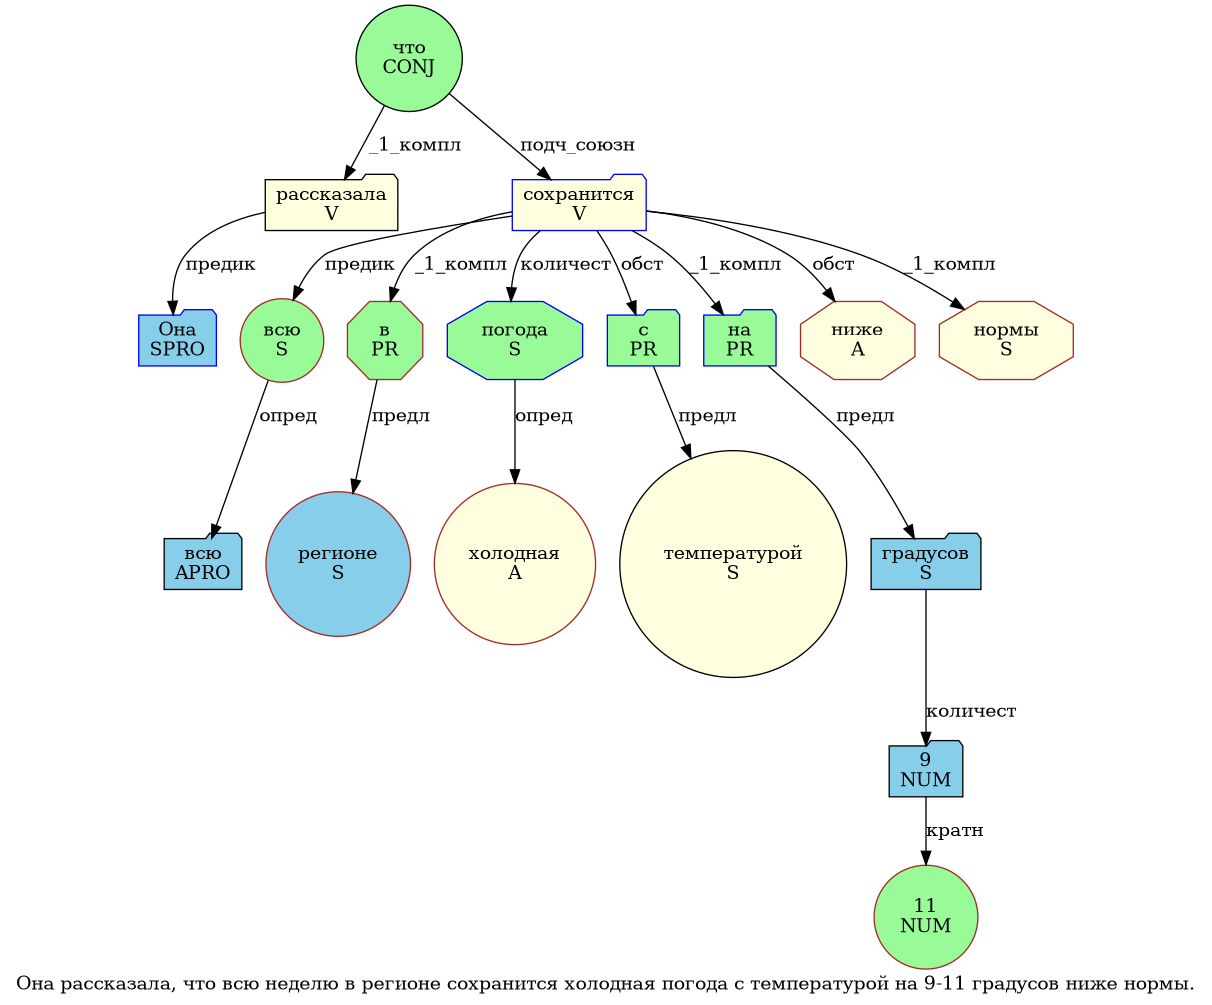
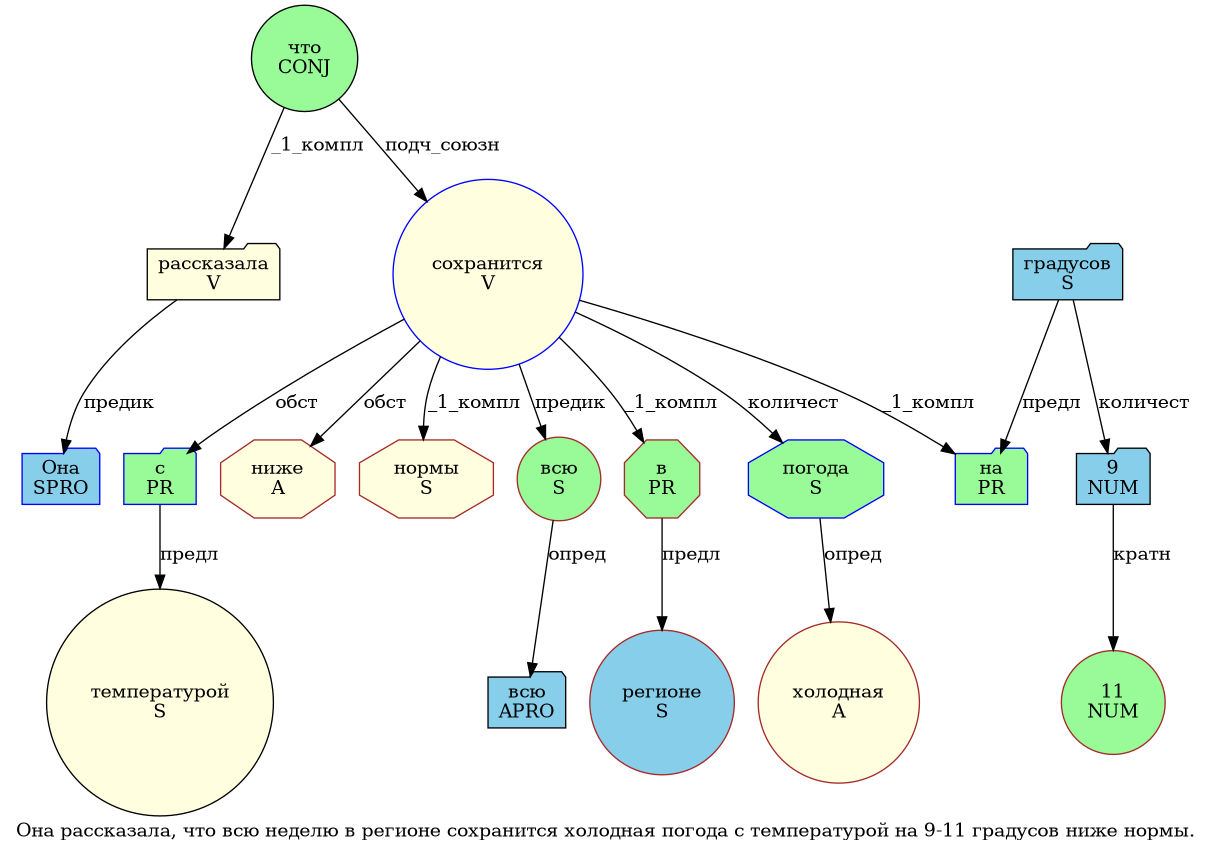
(579, 205) -> (488, 274)
(848, 438) -> (1032, 370)
